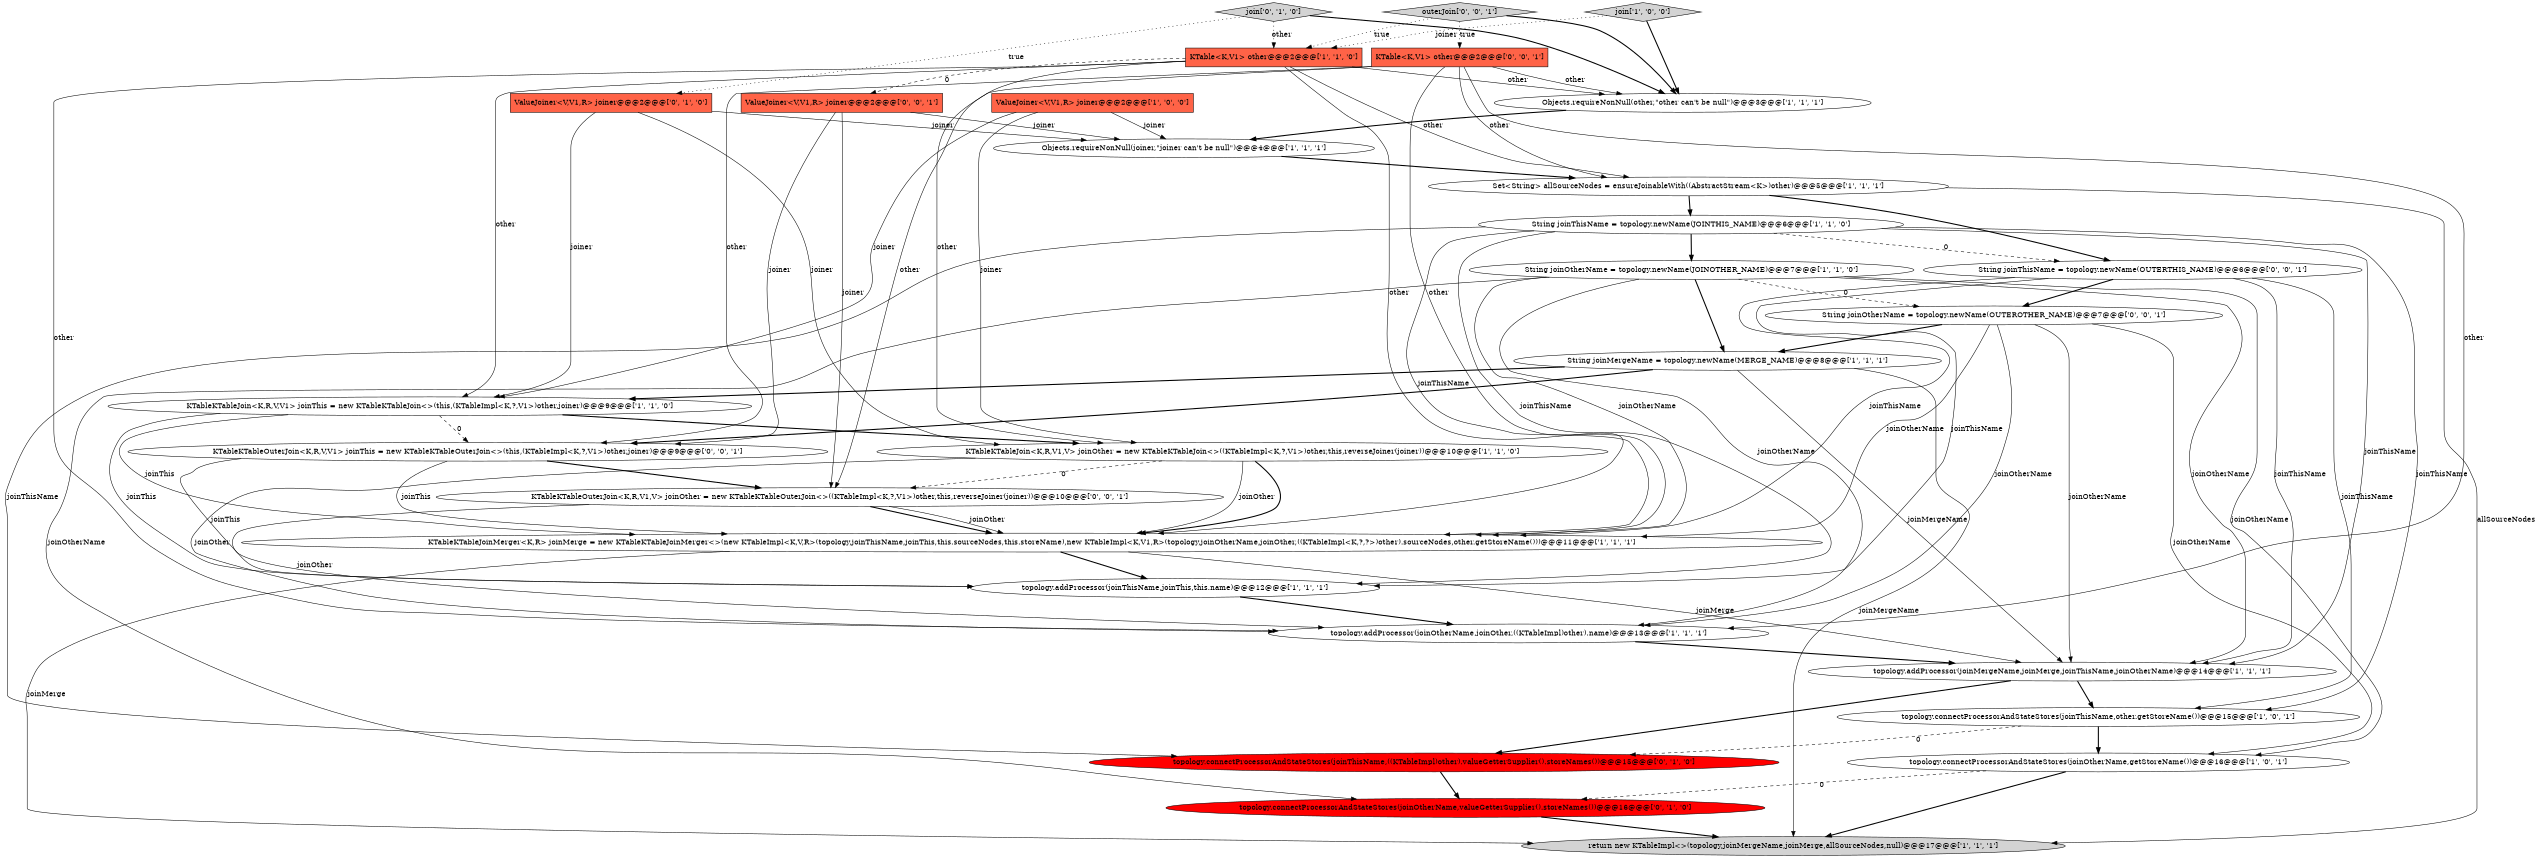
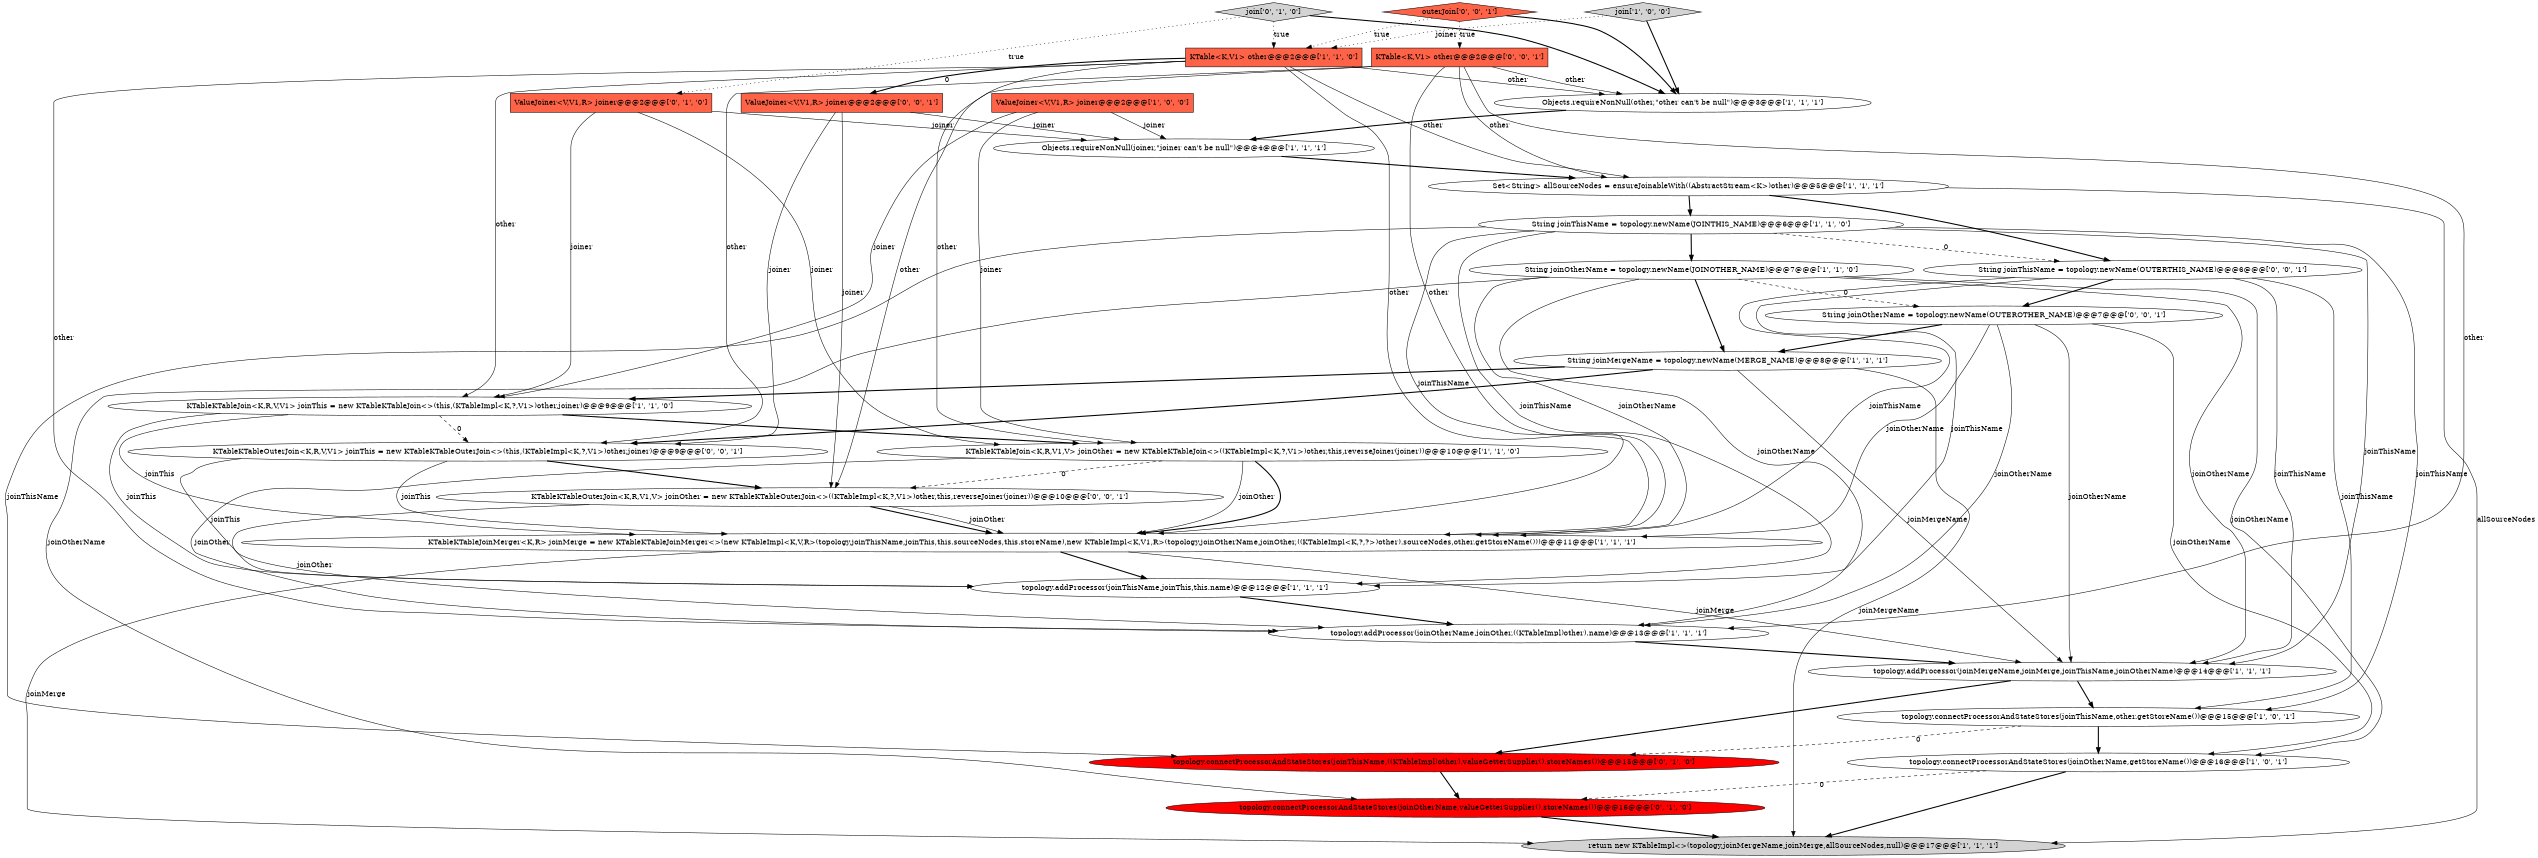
(1460, 12) -> (1460, 12)
(1282, 35) -> (1282, 35)
(967, 73) -> (967, 73)
